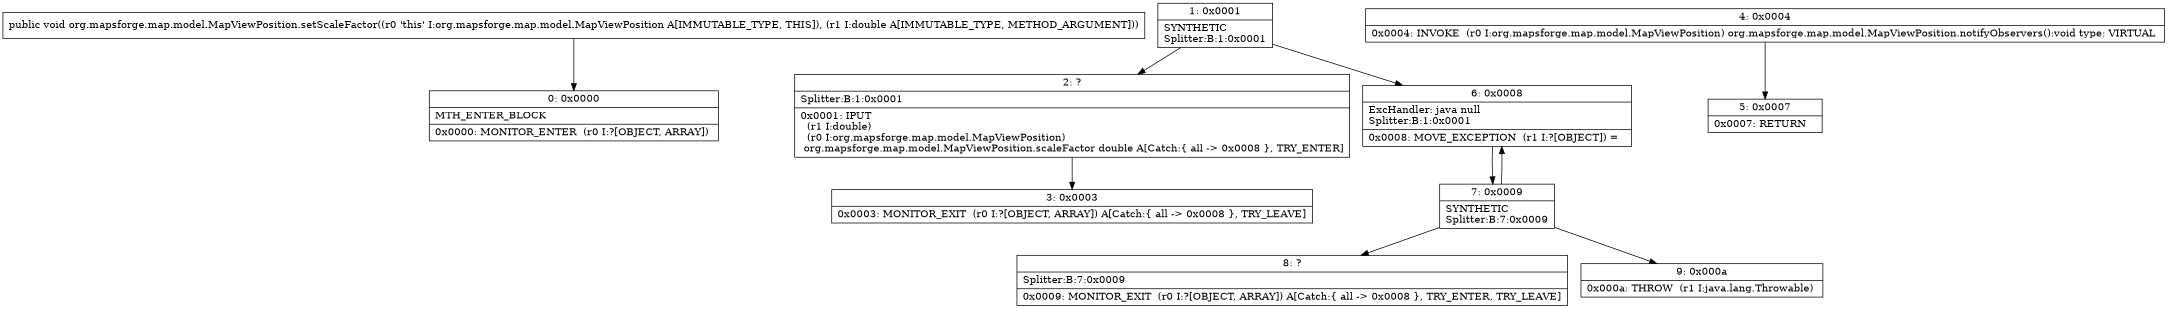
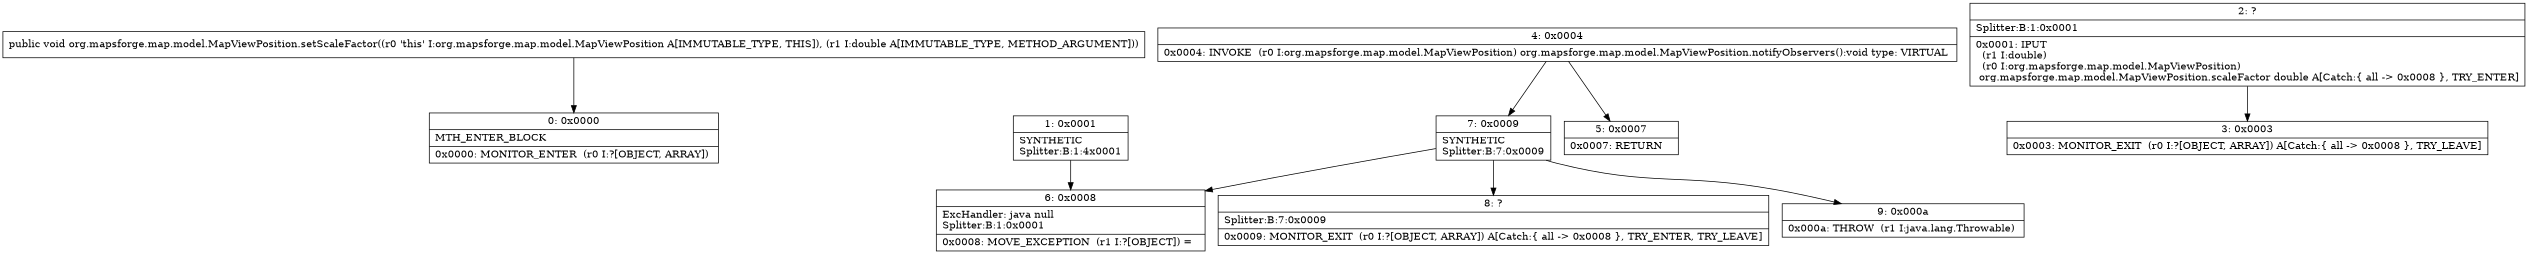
(1215, 39) -> (1071, 151)
(1162, 59) -> none
(1492, 162) -> (1530, 85)
